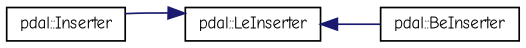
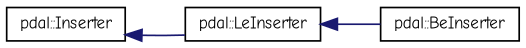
(147, 13) -> (163, 35)
